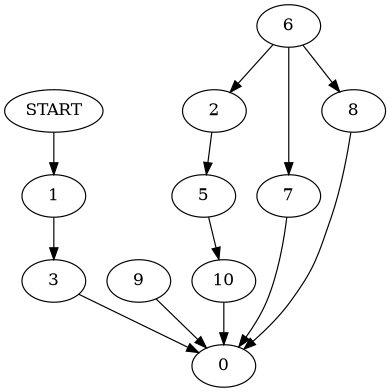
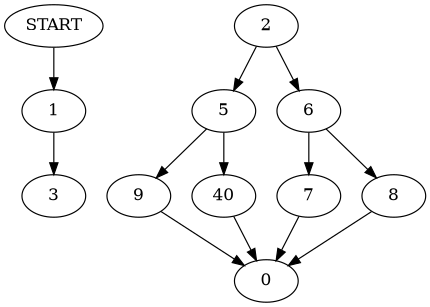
(256, 64) -> (285, 63)
none -> (186, 149)
(224, 281) -> (224, 196)
(133, 321) -> none
